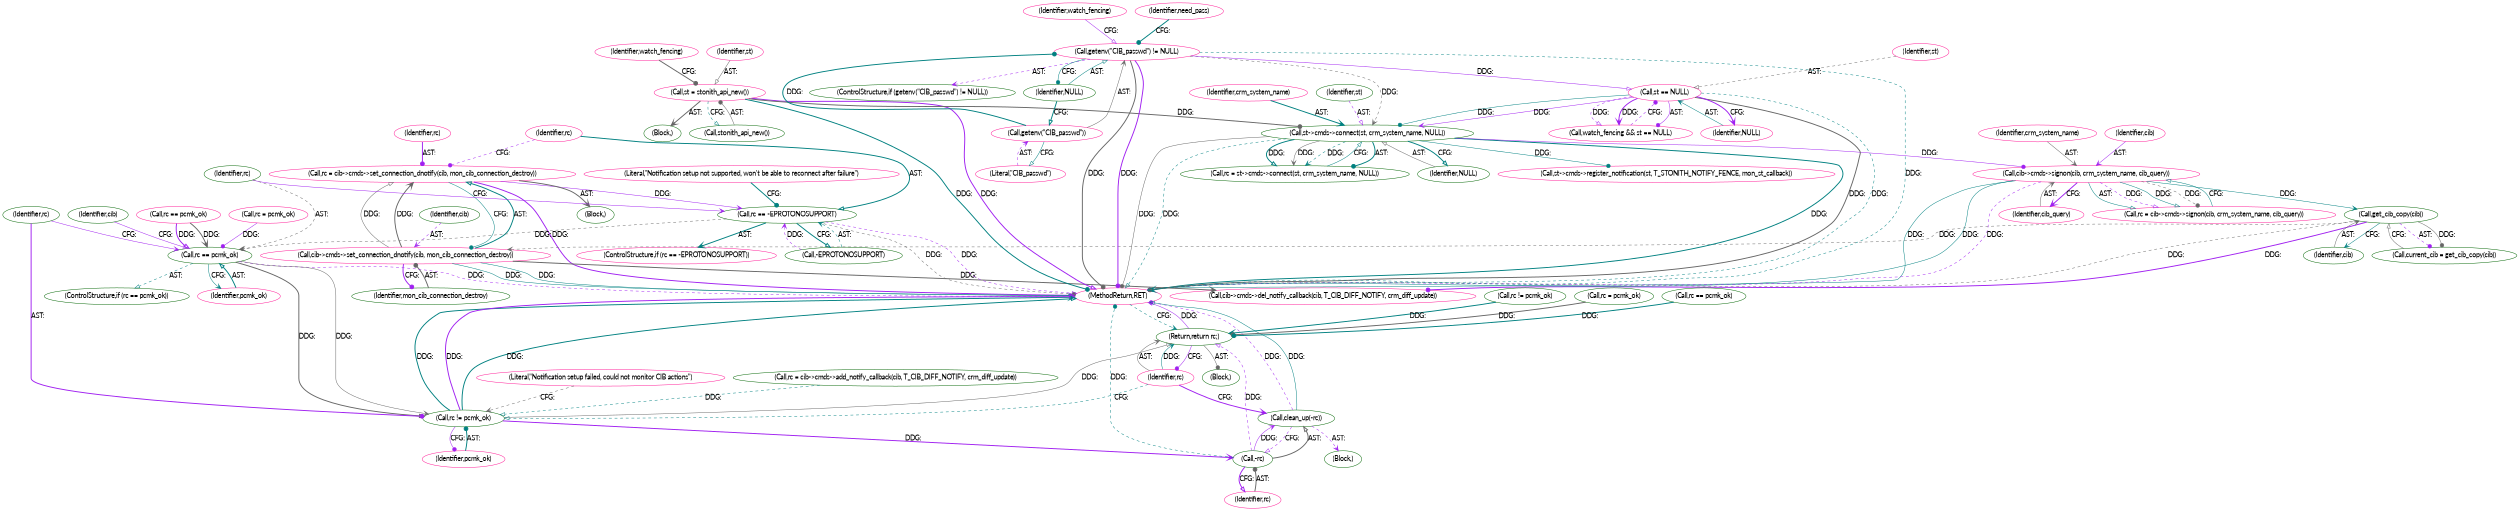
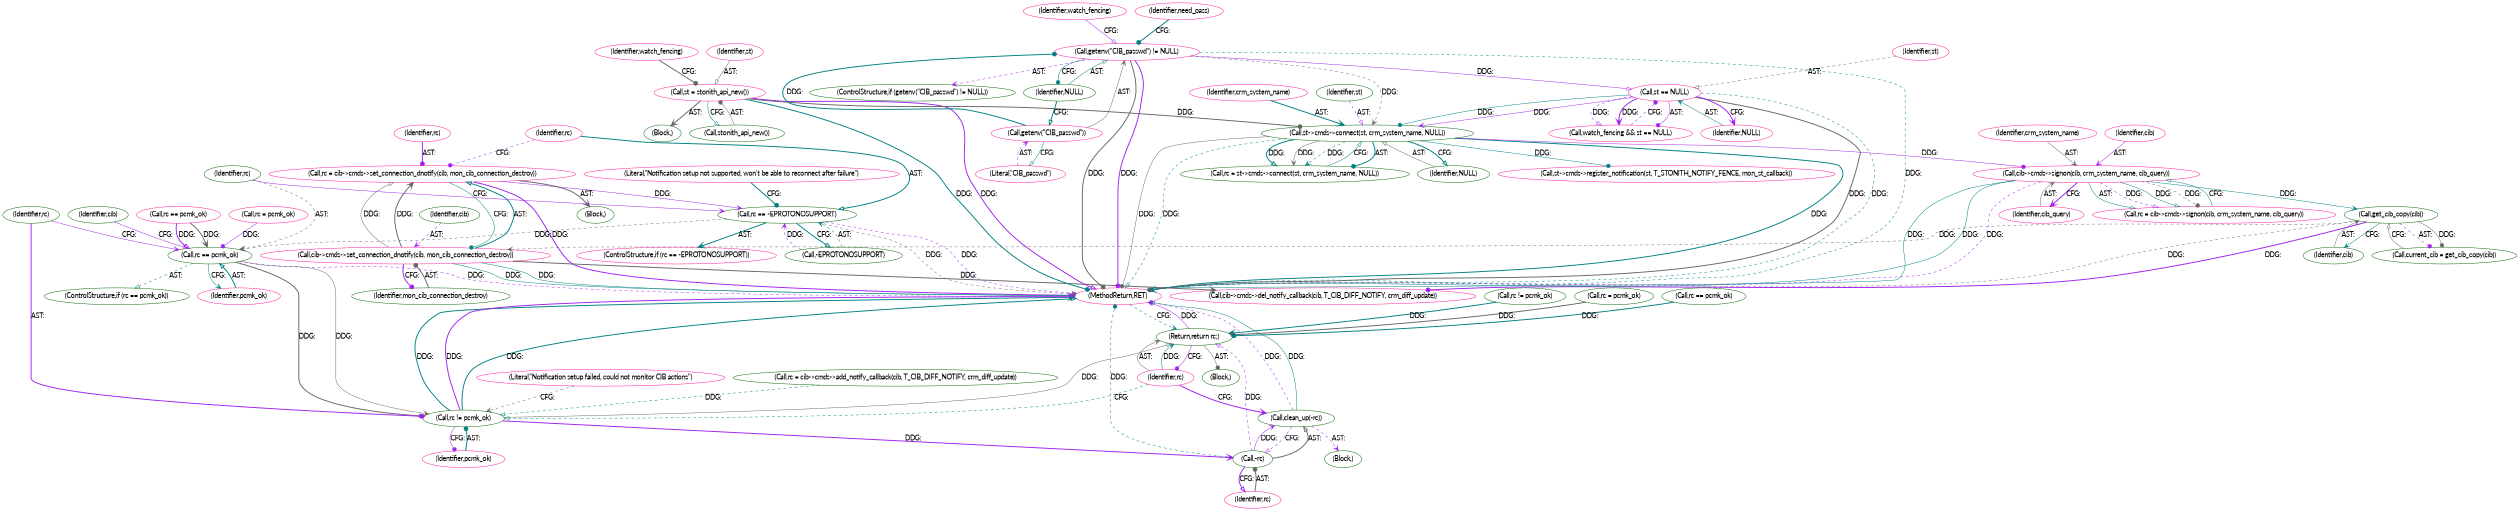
(709, 113) -> (709, 113)
